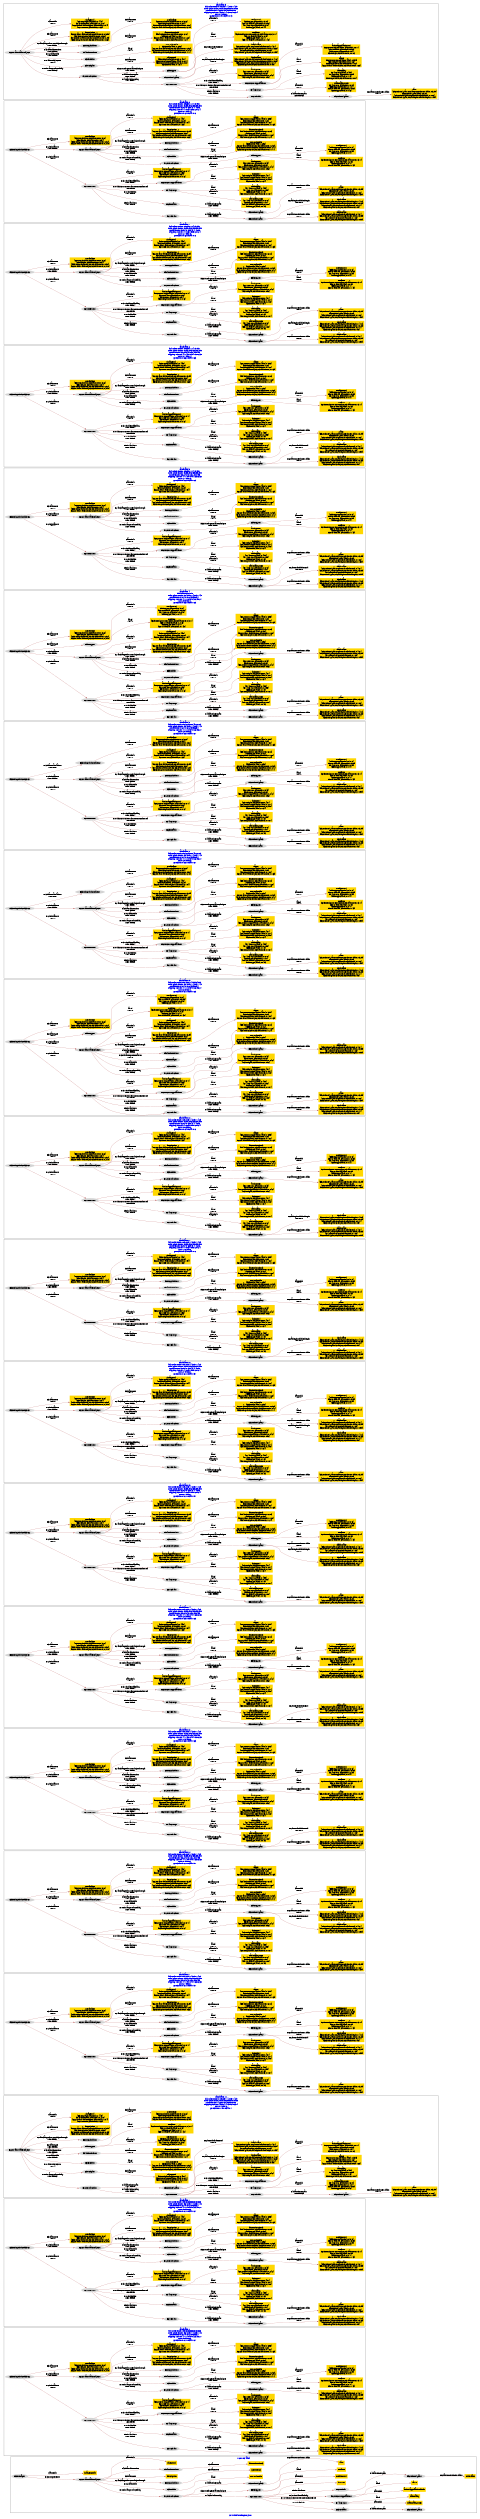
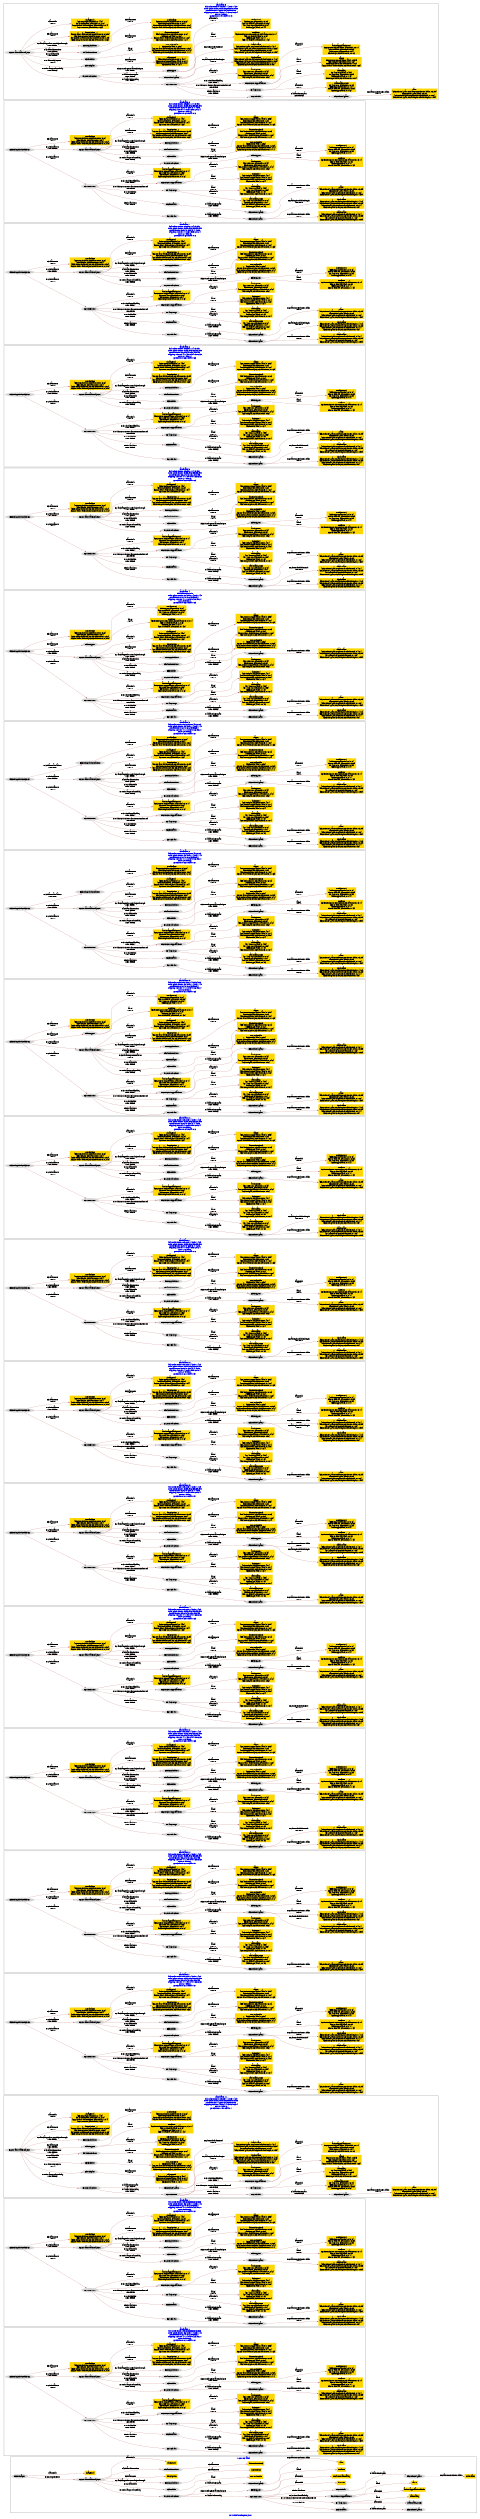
(90, 2473) -> (90, 2473)
(341, 2476) -> (341, 2476)
(414, 2503) -> (414, 2503)
